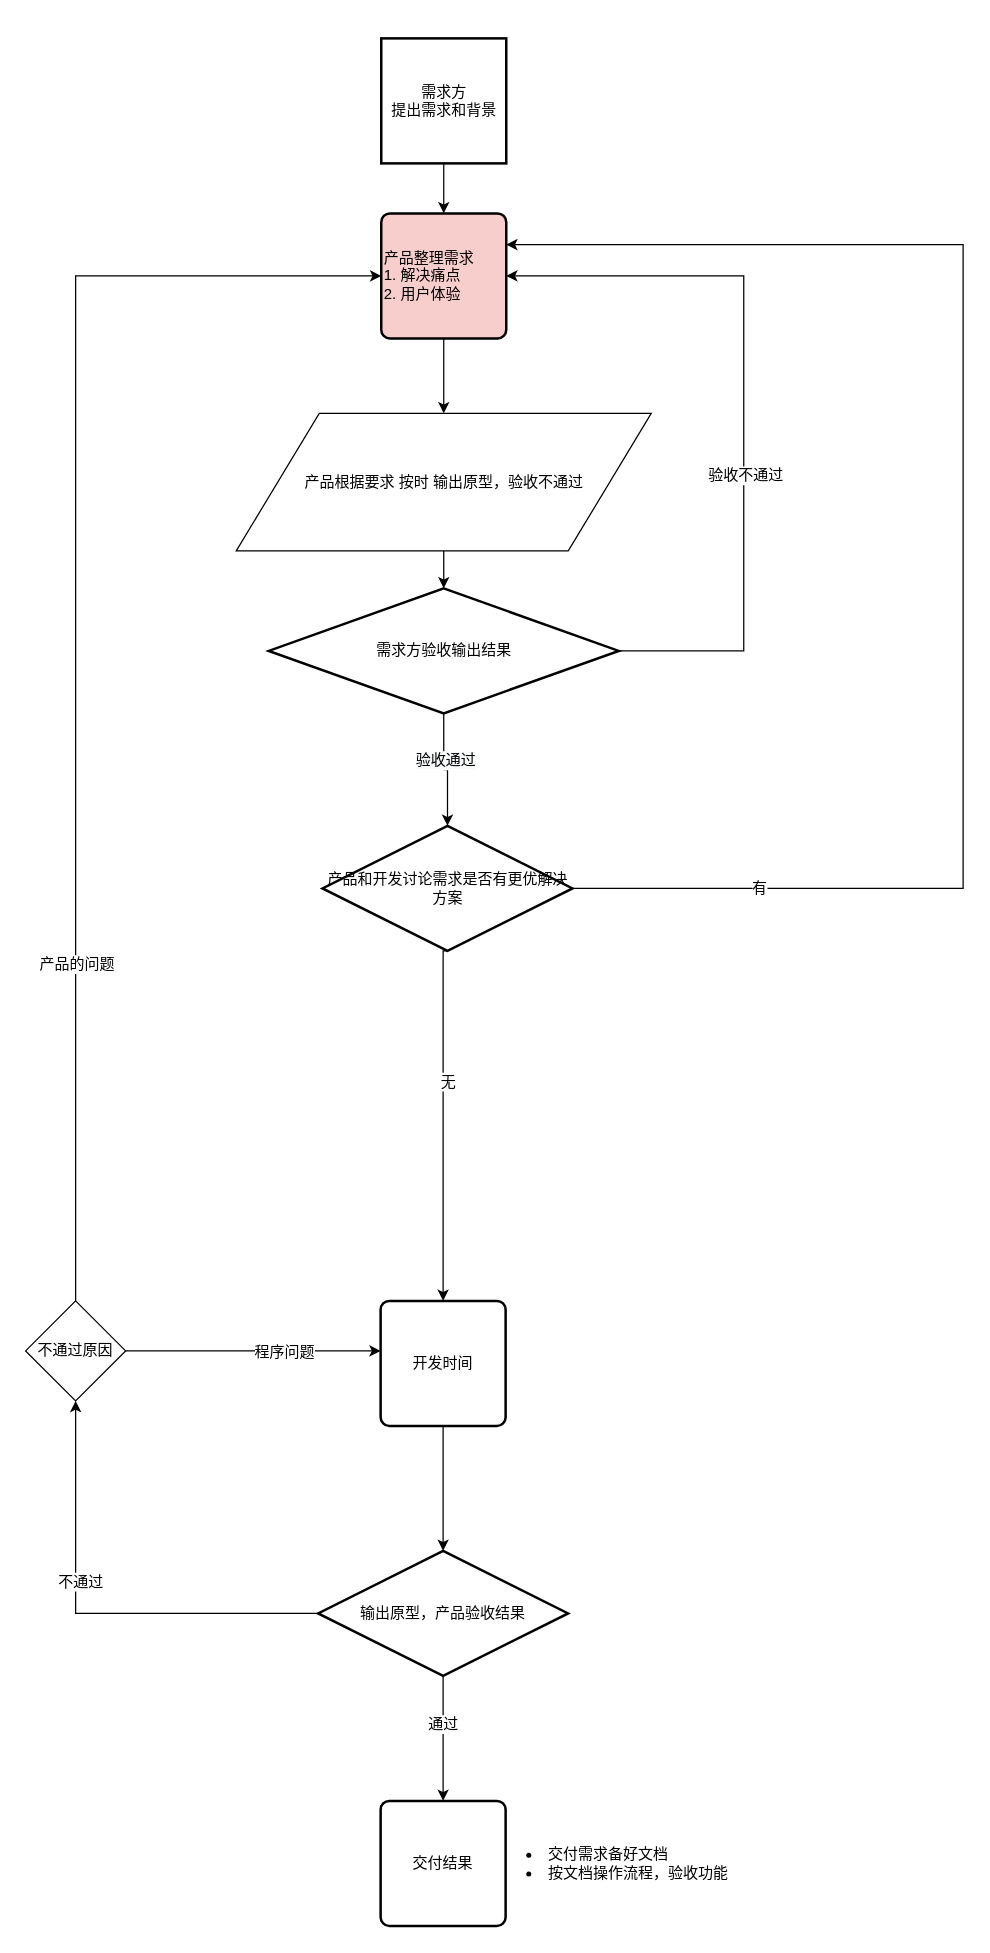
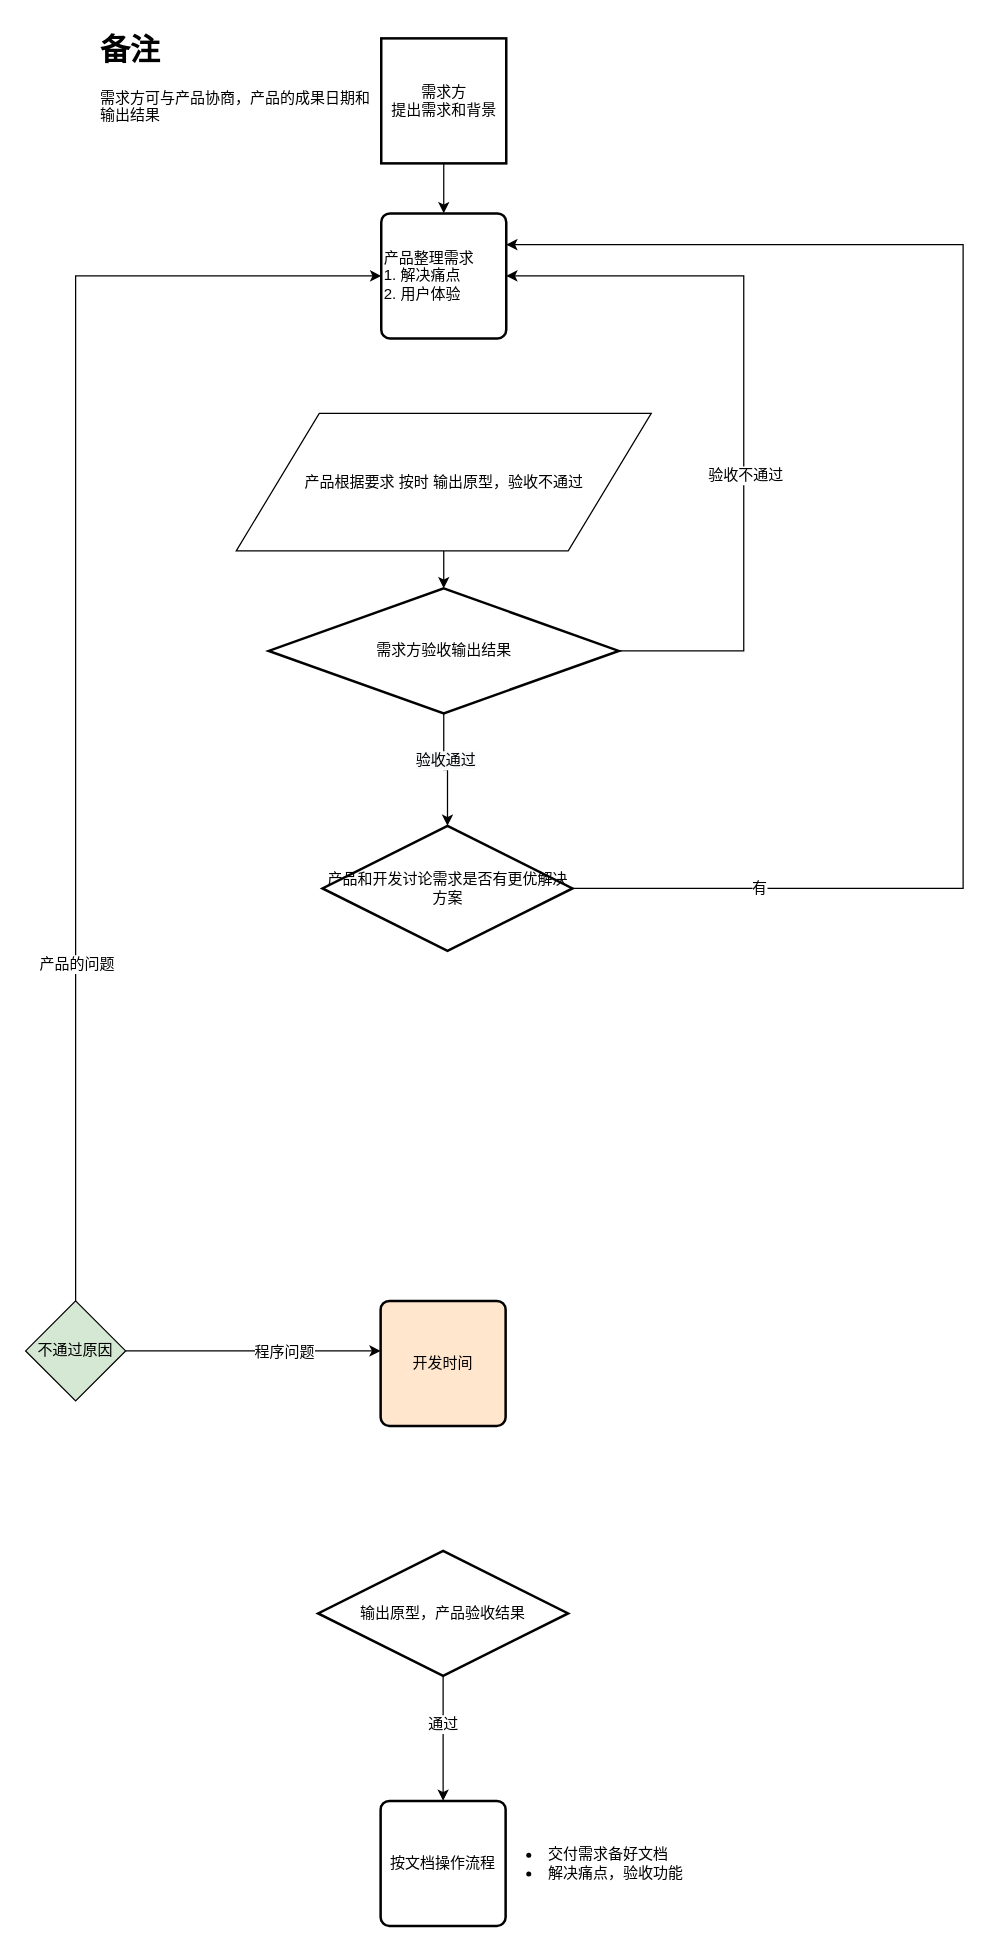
none -> (238, 101)
(444, 276) -> (444, 276)
(444, 371) -> none
(443, 1120) -> none
(76, 1351) -> (76, 1351)
(443, 1363) -> (443, 1363)
(443, 1484) -> none
(95, 1613) -> none
(443, 1863) -> (443, 1863)
(584, 1863) -> (562, 1863)
